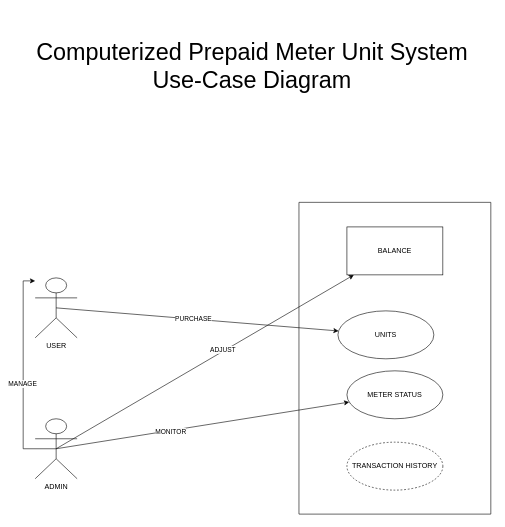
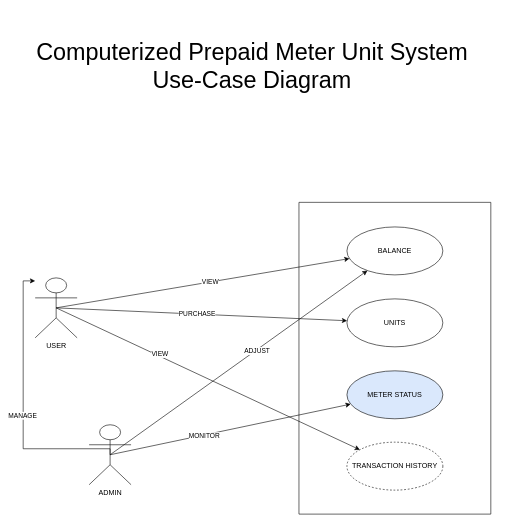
(395, 251) -> (395, 251)
none -> (202, 283)
(386, 335) -> (395, 323)
none -> (208, 379)
(395, 395) -> (395, 395)
(56, 449) -> (110, 455)
